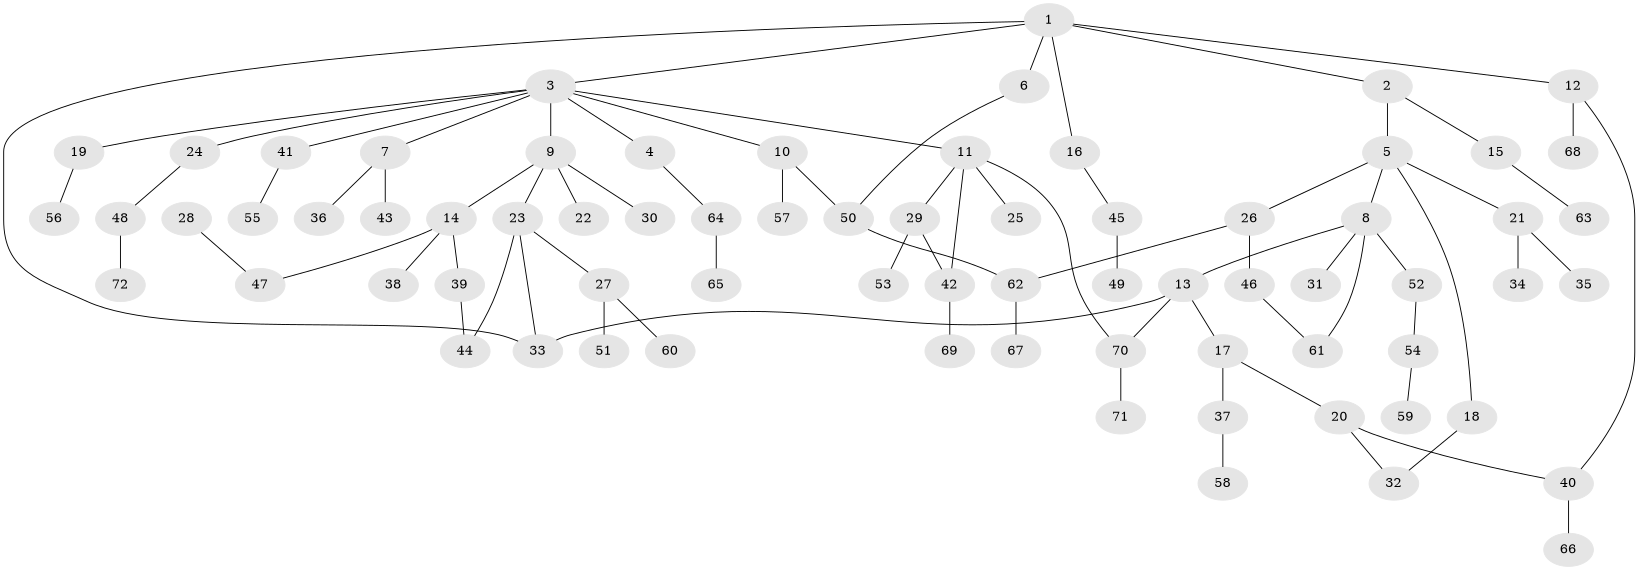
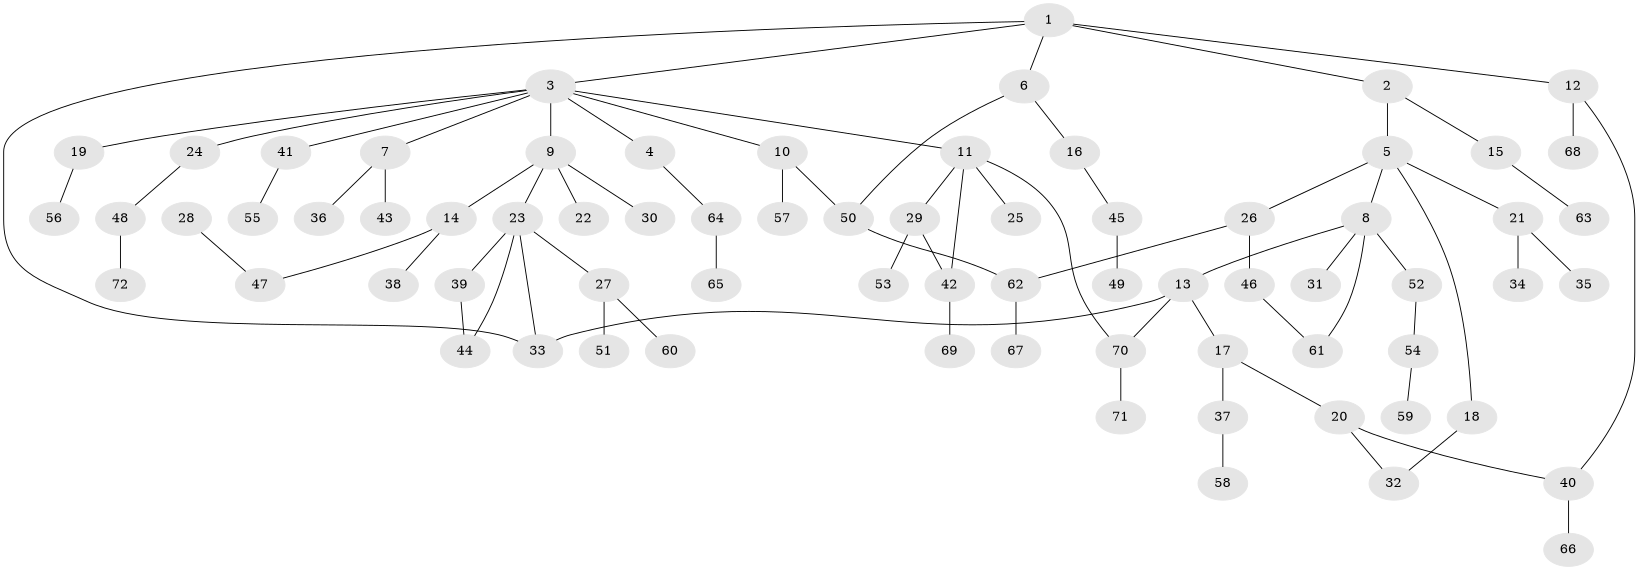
(1062, 86) -> (1050, 120)
(456, 252) -> (489, 252)
